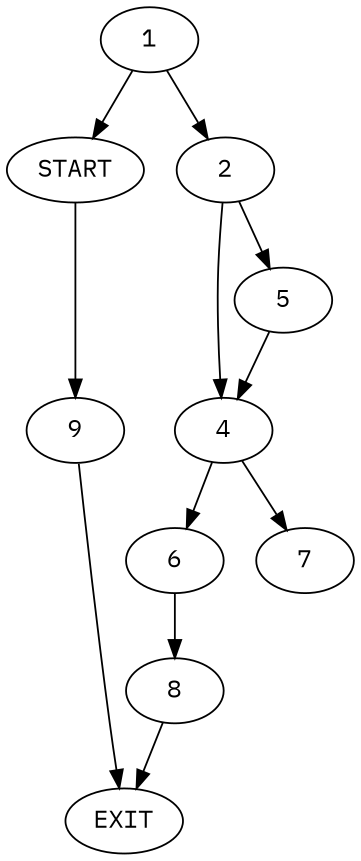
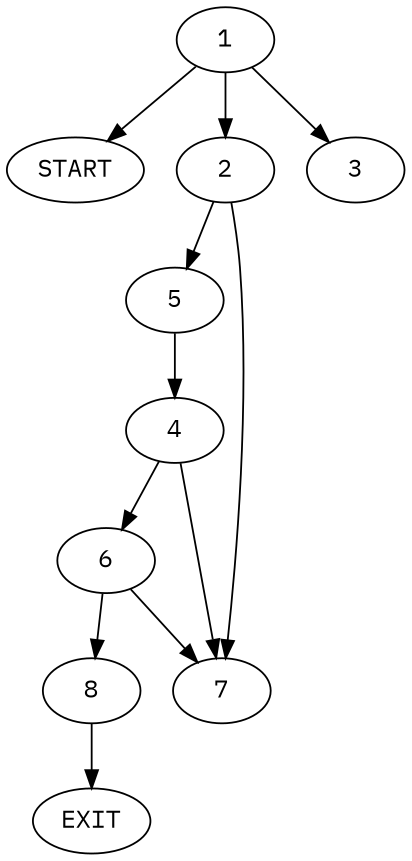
none -> (356, 170)
(218, 291) -> (243, 421)
(75, 430) -> none
none -> (158, 619)
